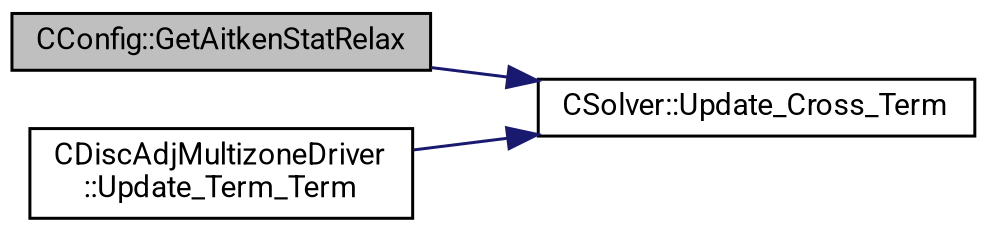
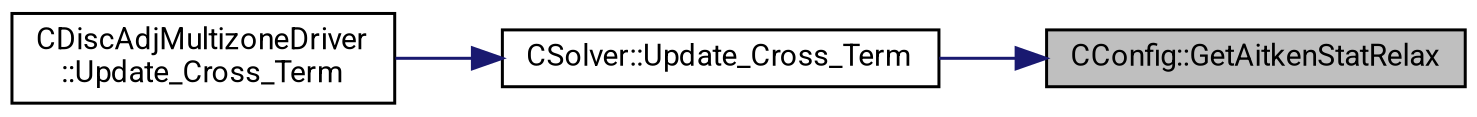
(469, 72) -> (977, 58)
(221, 173) -> (203, 58)
